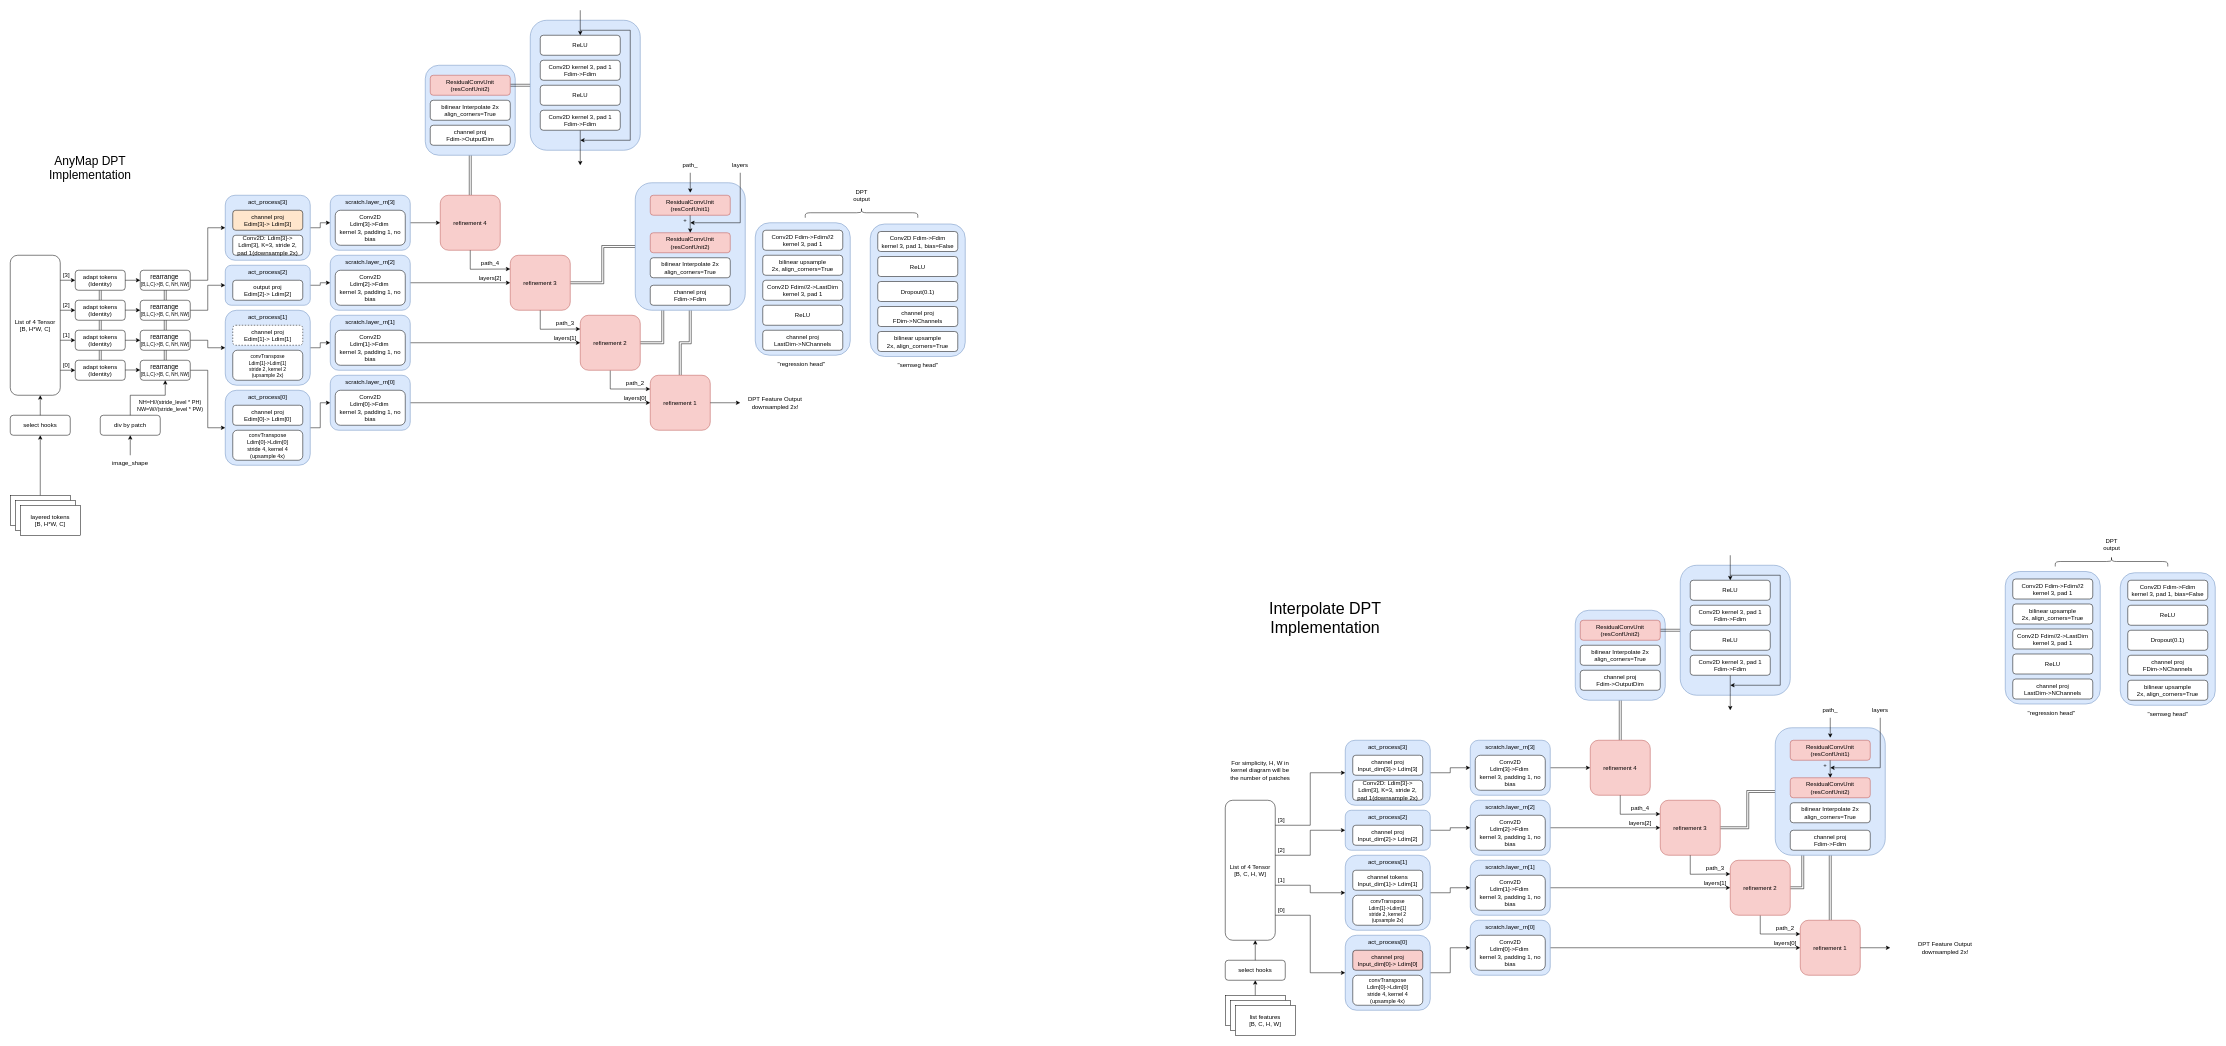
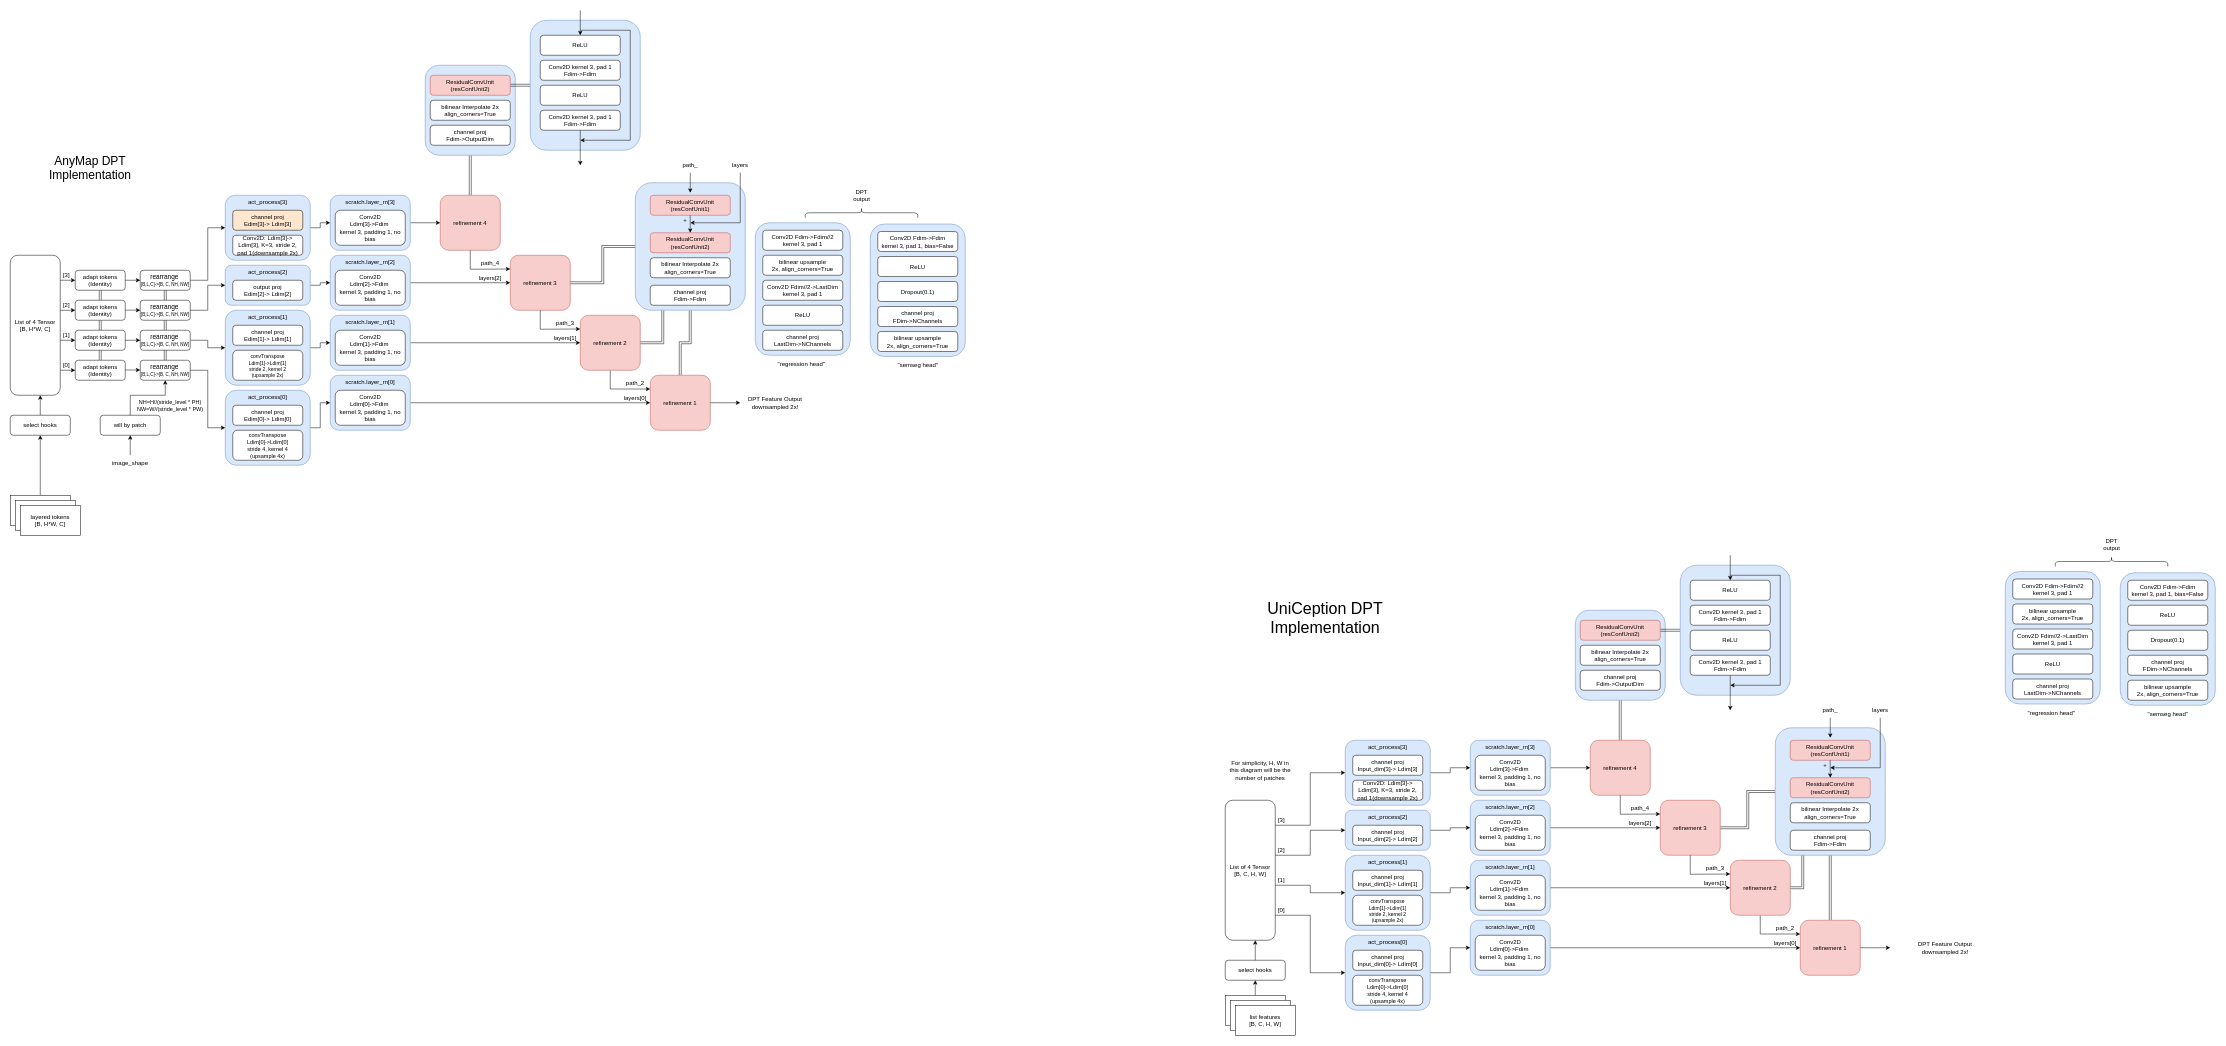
(268, 335) -> (268, 335)
(130, 425) -> (130, 425)
(1325, 618) -> (1325, 618)
(1260, 770) -> (1260, 770)
(1388, 880) -> (1388, 880)
(1388, 960) -> (1388, 960)
